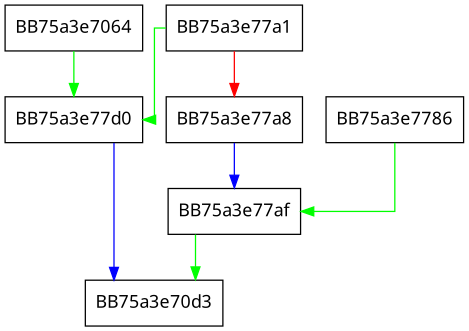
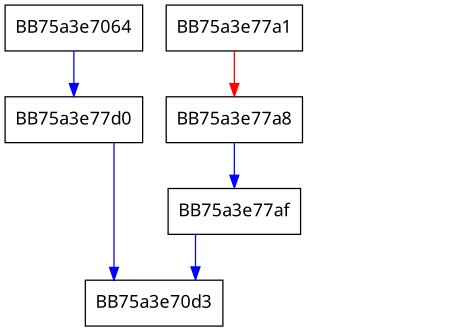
(74, 67) -> (74, 67)
(154, 69) -> none
(395, 120) -> none
(195, 251) -> (195, 251)
